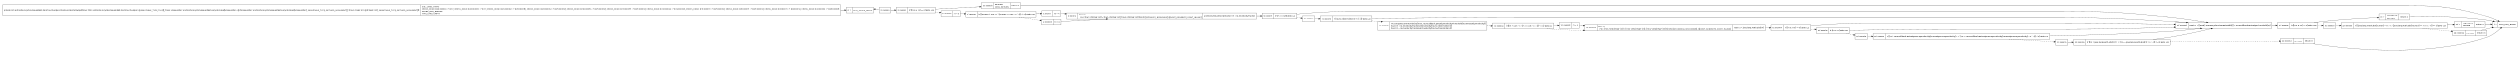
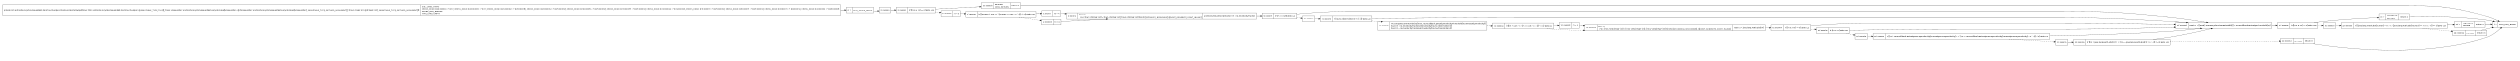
(877, 9) -> (876, 11)
